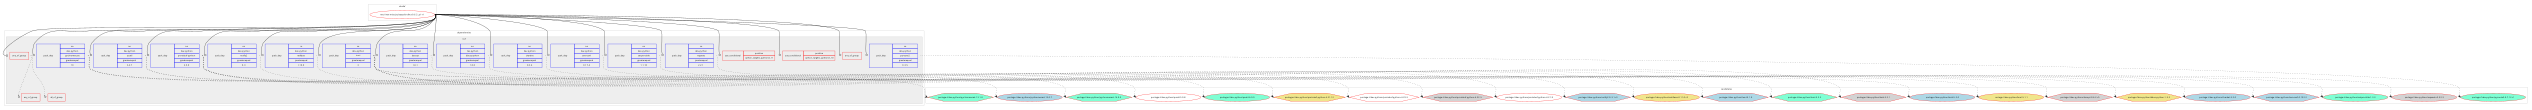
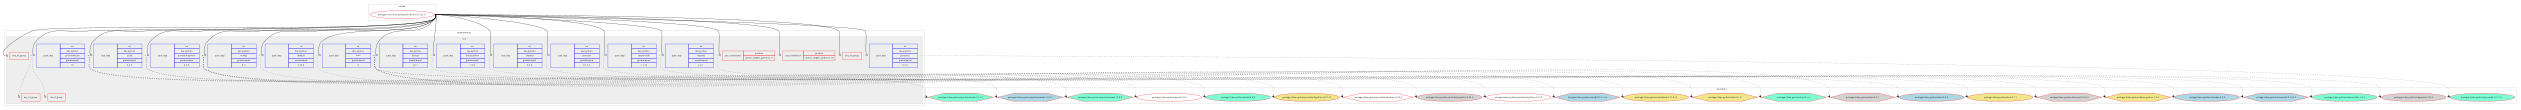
(402, 15) -> (402, 15)
(1030, 97) -> (1030, 97)
(1309, 97) -> (1307, 97)
(1458, 97) -> (1450, 97)
(1736, 97) -> (1725, 97)
